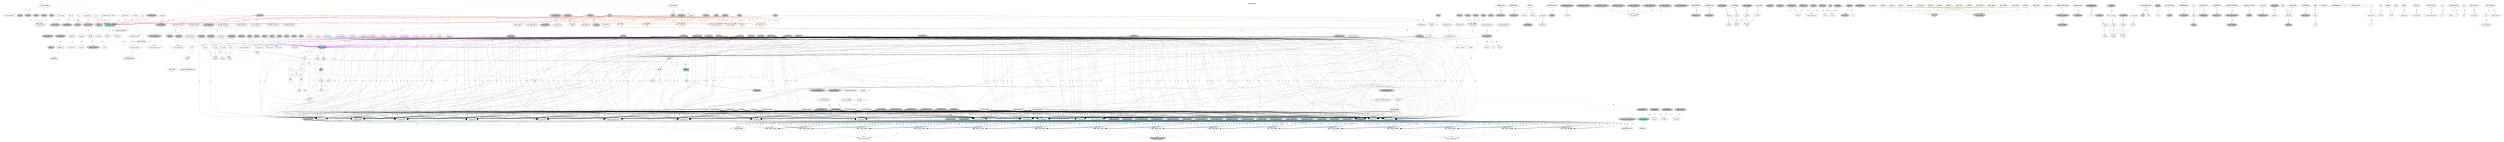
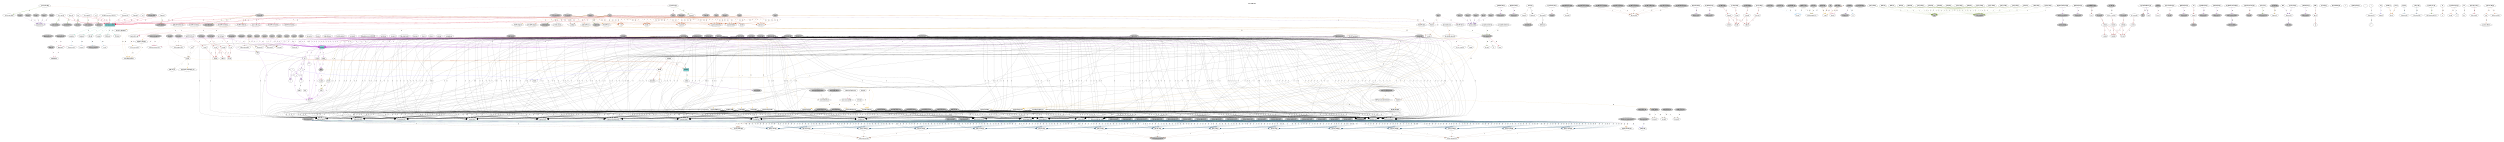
(1644, 119) -> (1644, 119)
